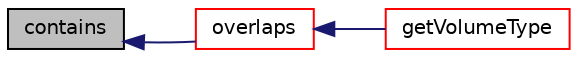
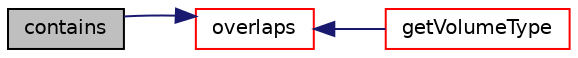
(170, 42) -> (150, 16)
